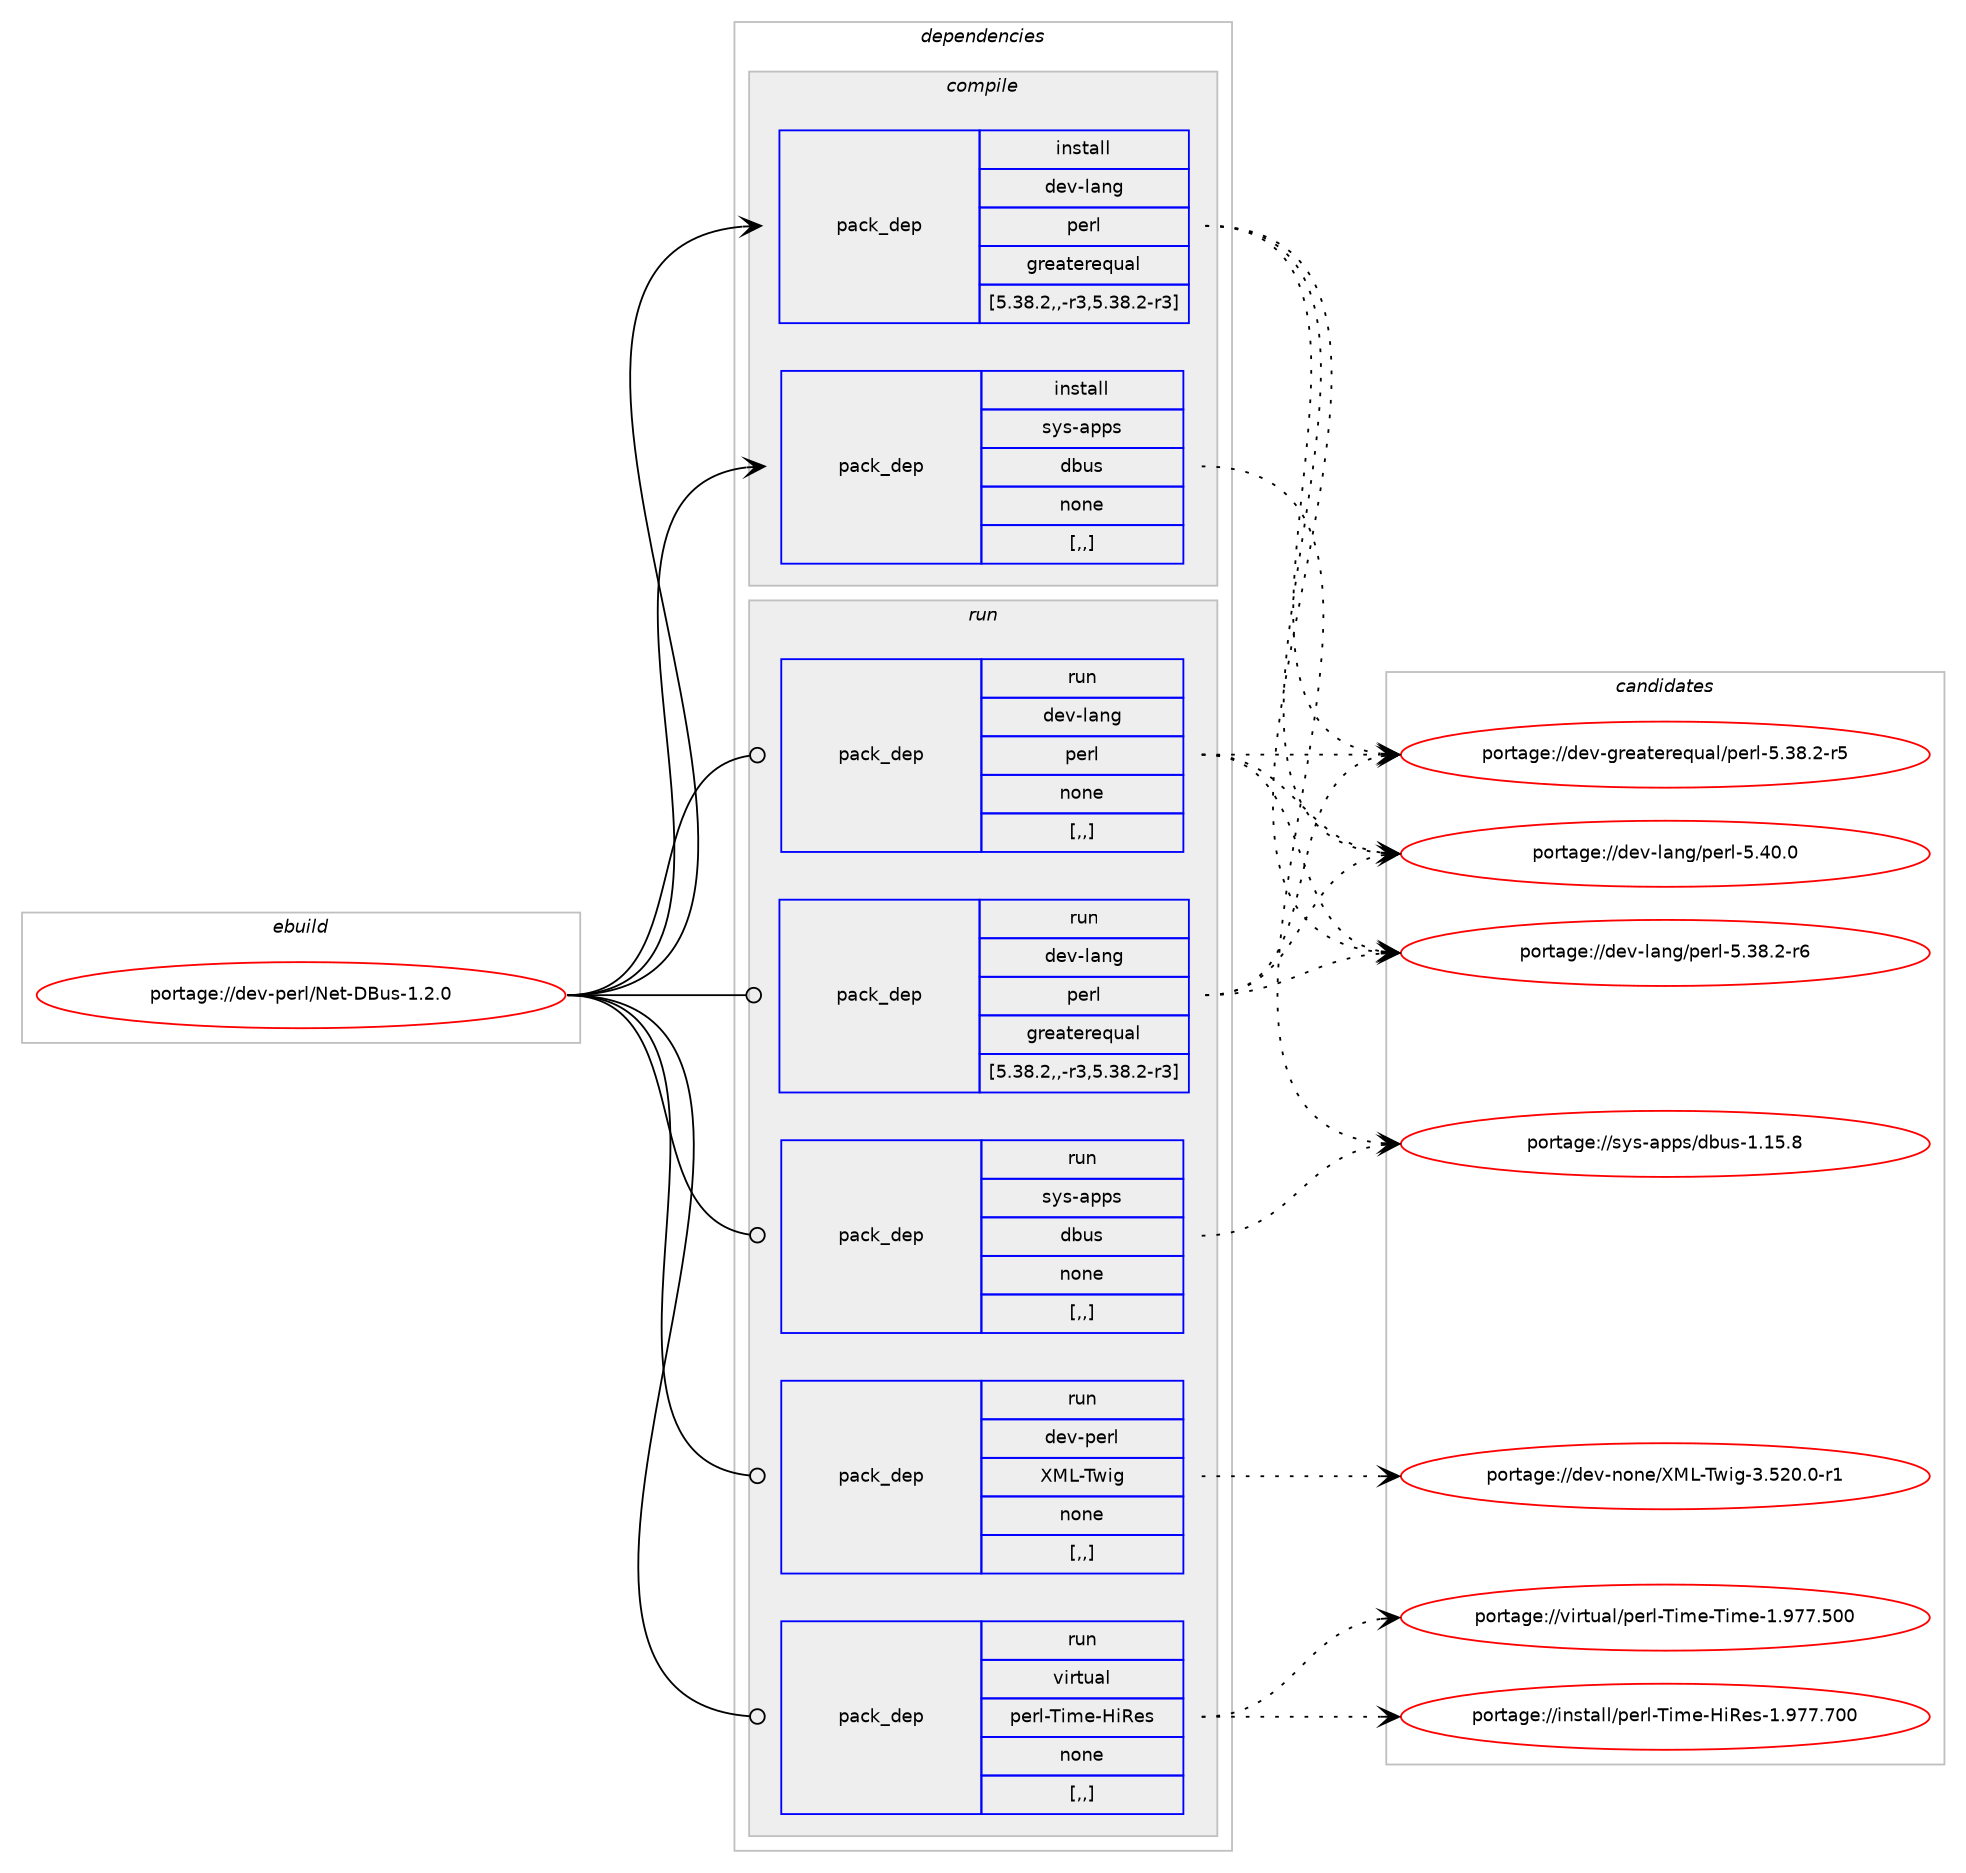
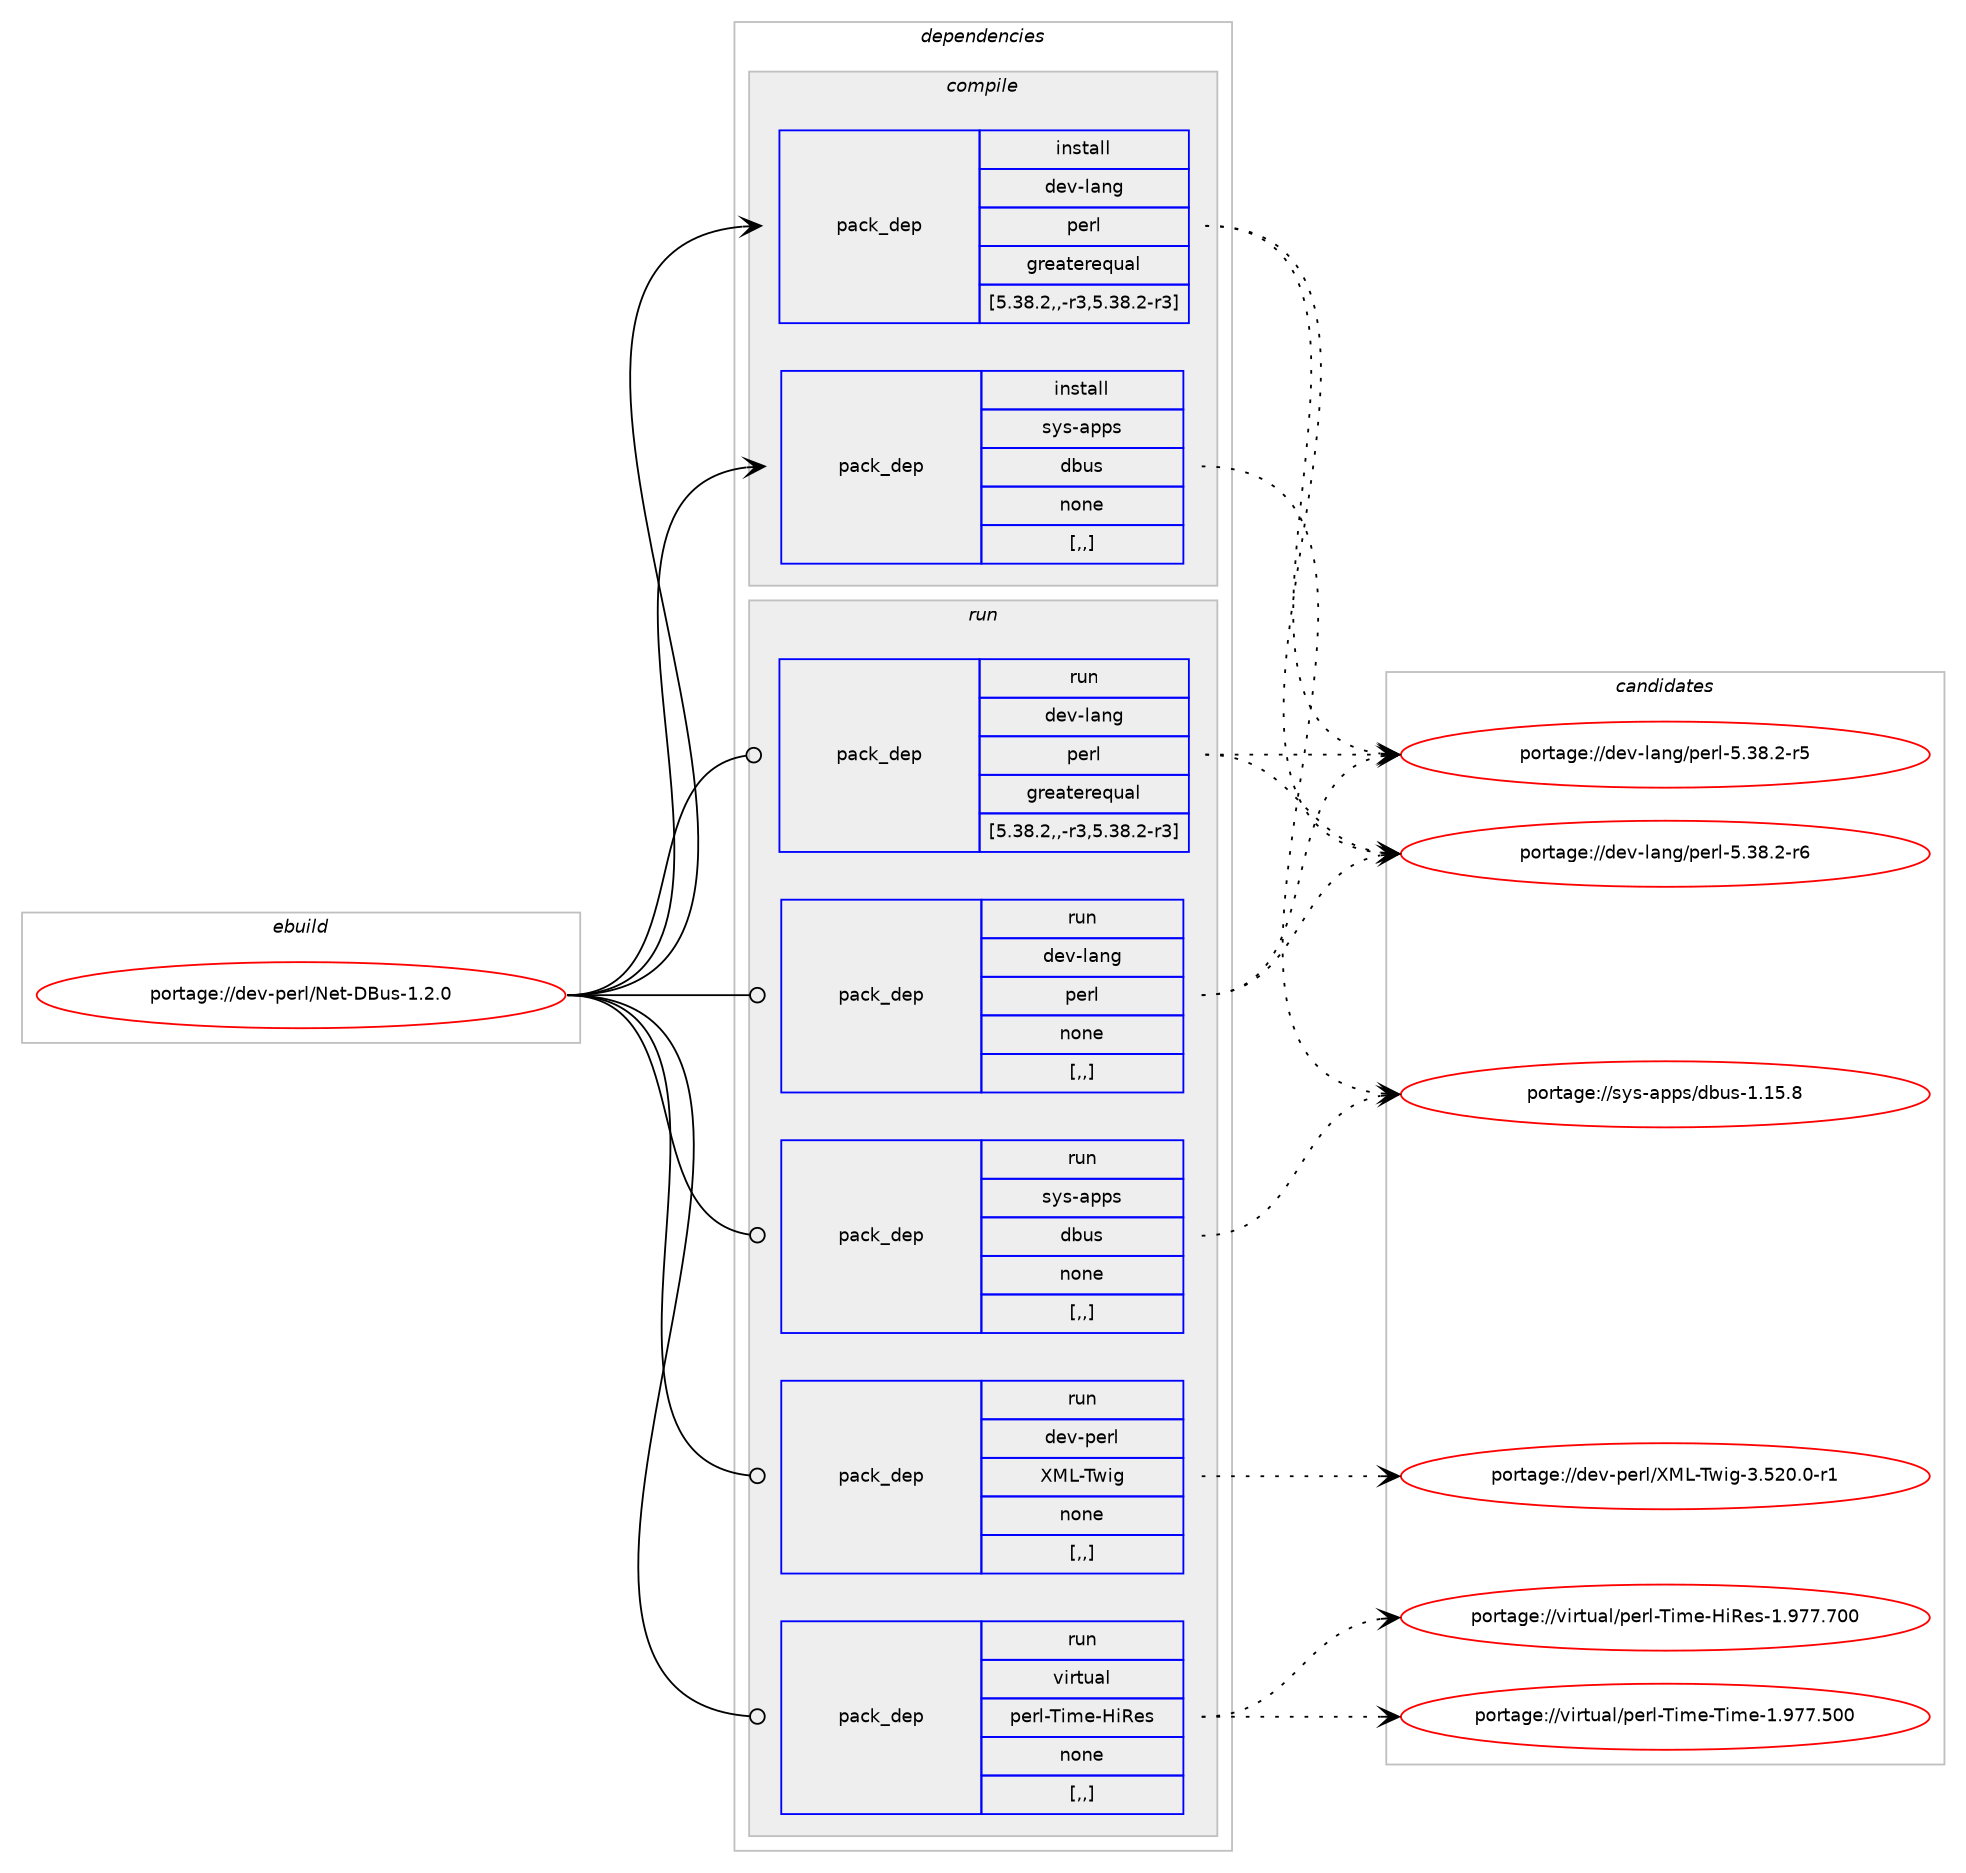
(1665, 755) -> (1665, 755)
(1665, 854) -> none
(1665, 1476) -> (1665, 1476)
(1665, 1717) -> (1665, 1618)
